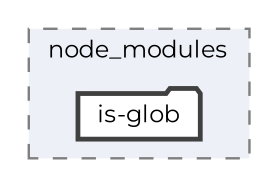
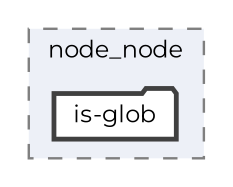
(139, 52) -> (116, 52)
